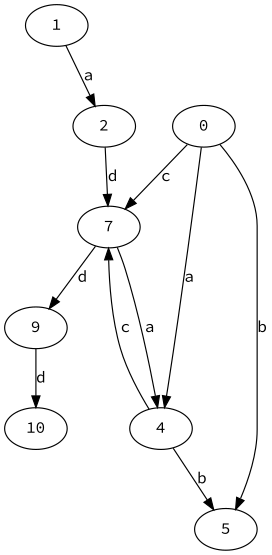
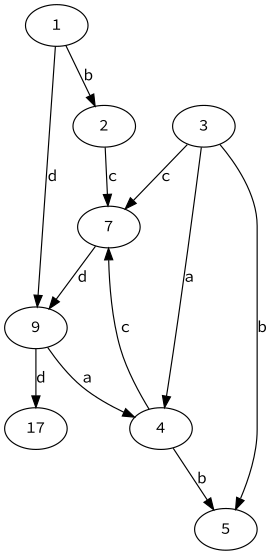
(89, 76) -> (89, 76)
(204, 126) -> (204, 126)
none -> (47, 171)
(113, 177) -> (113, 177)
(139, 321) -> (81, 386)
(36, 429) -> (36, 429)
